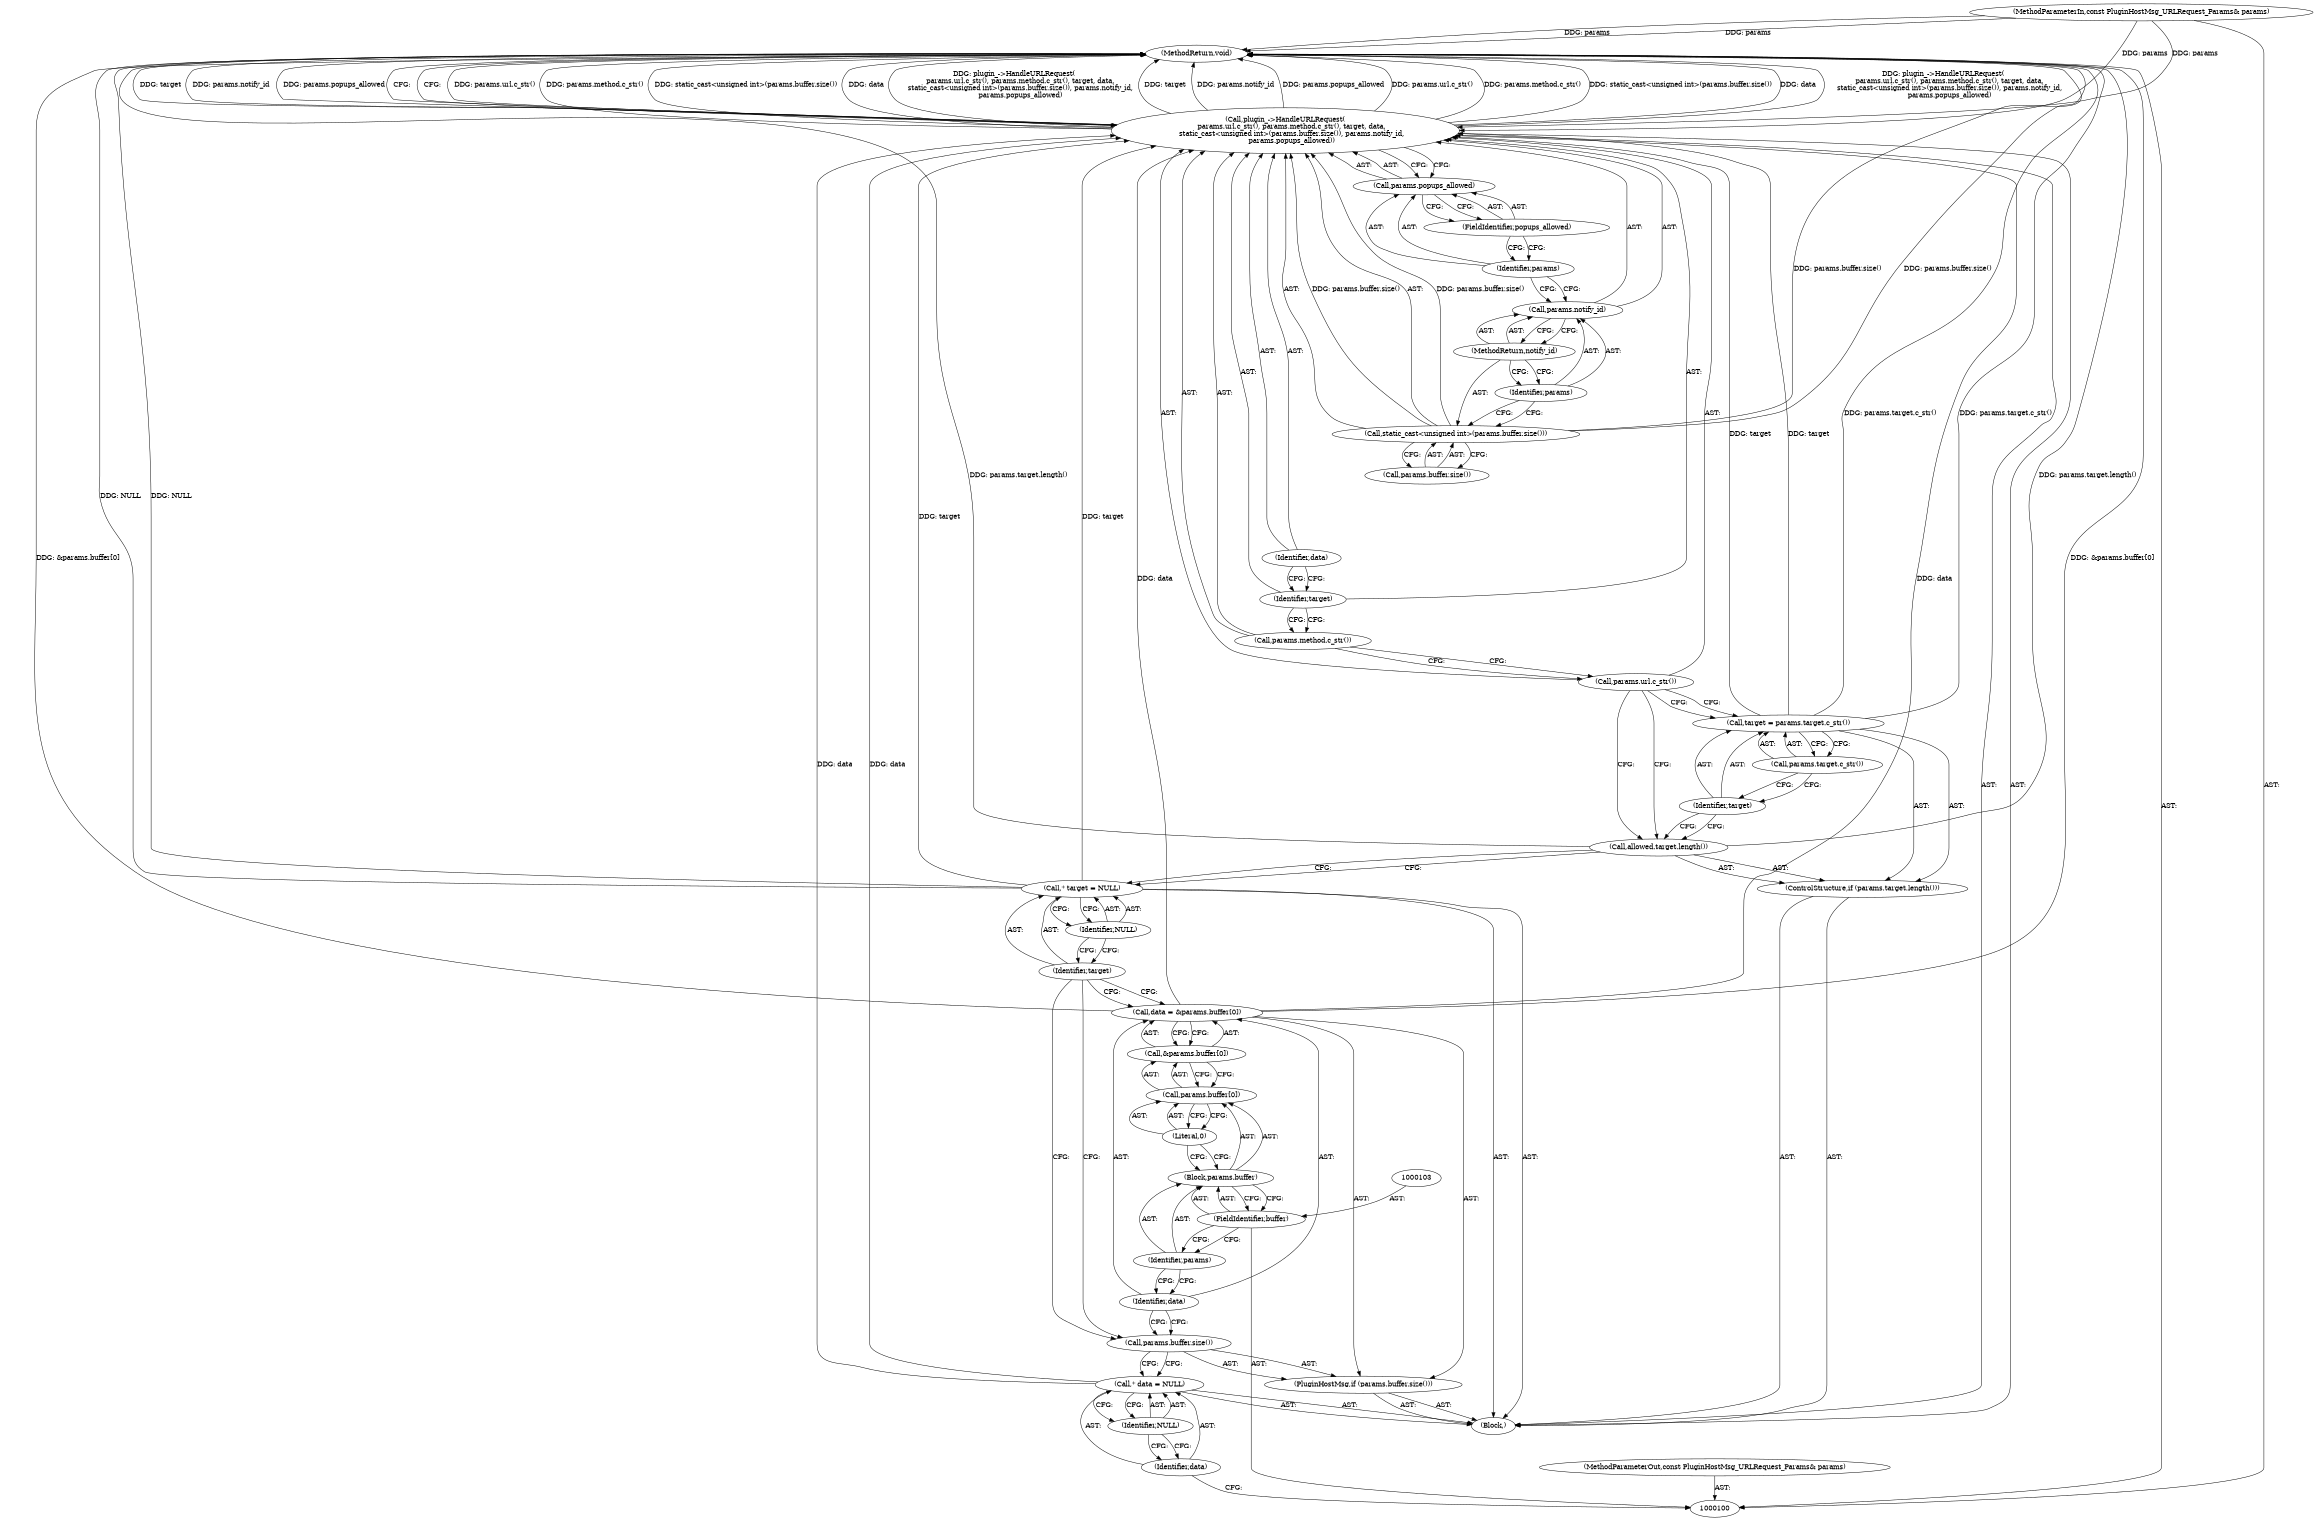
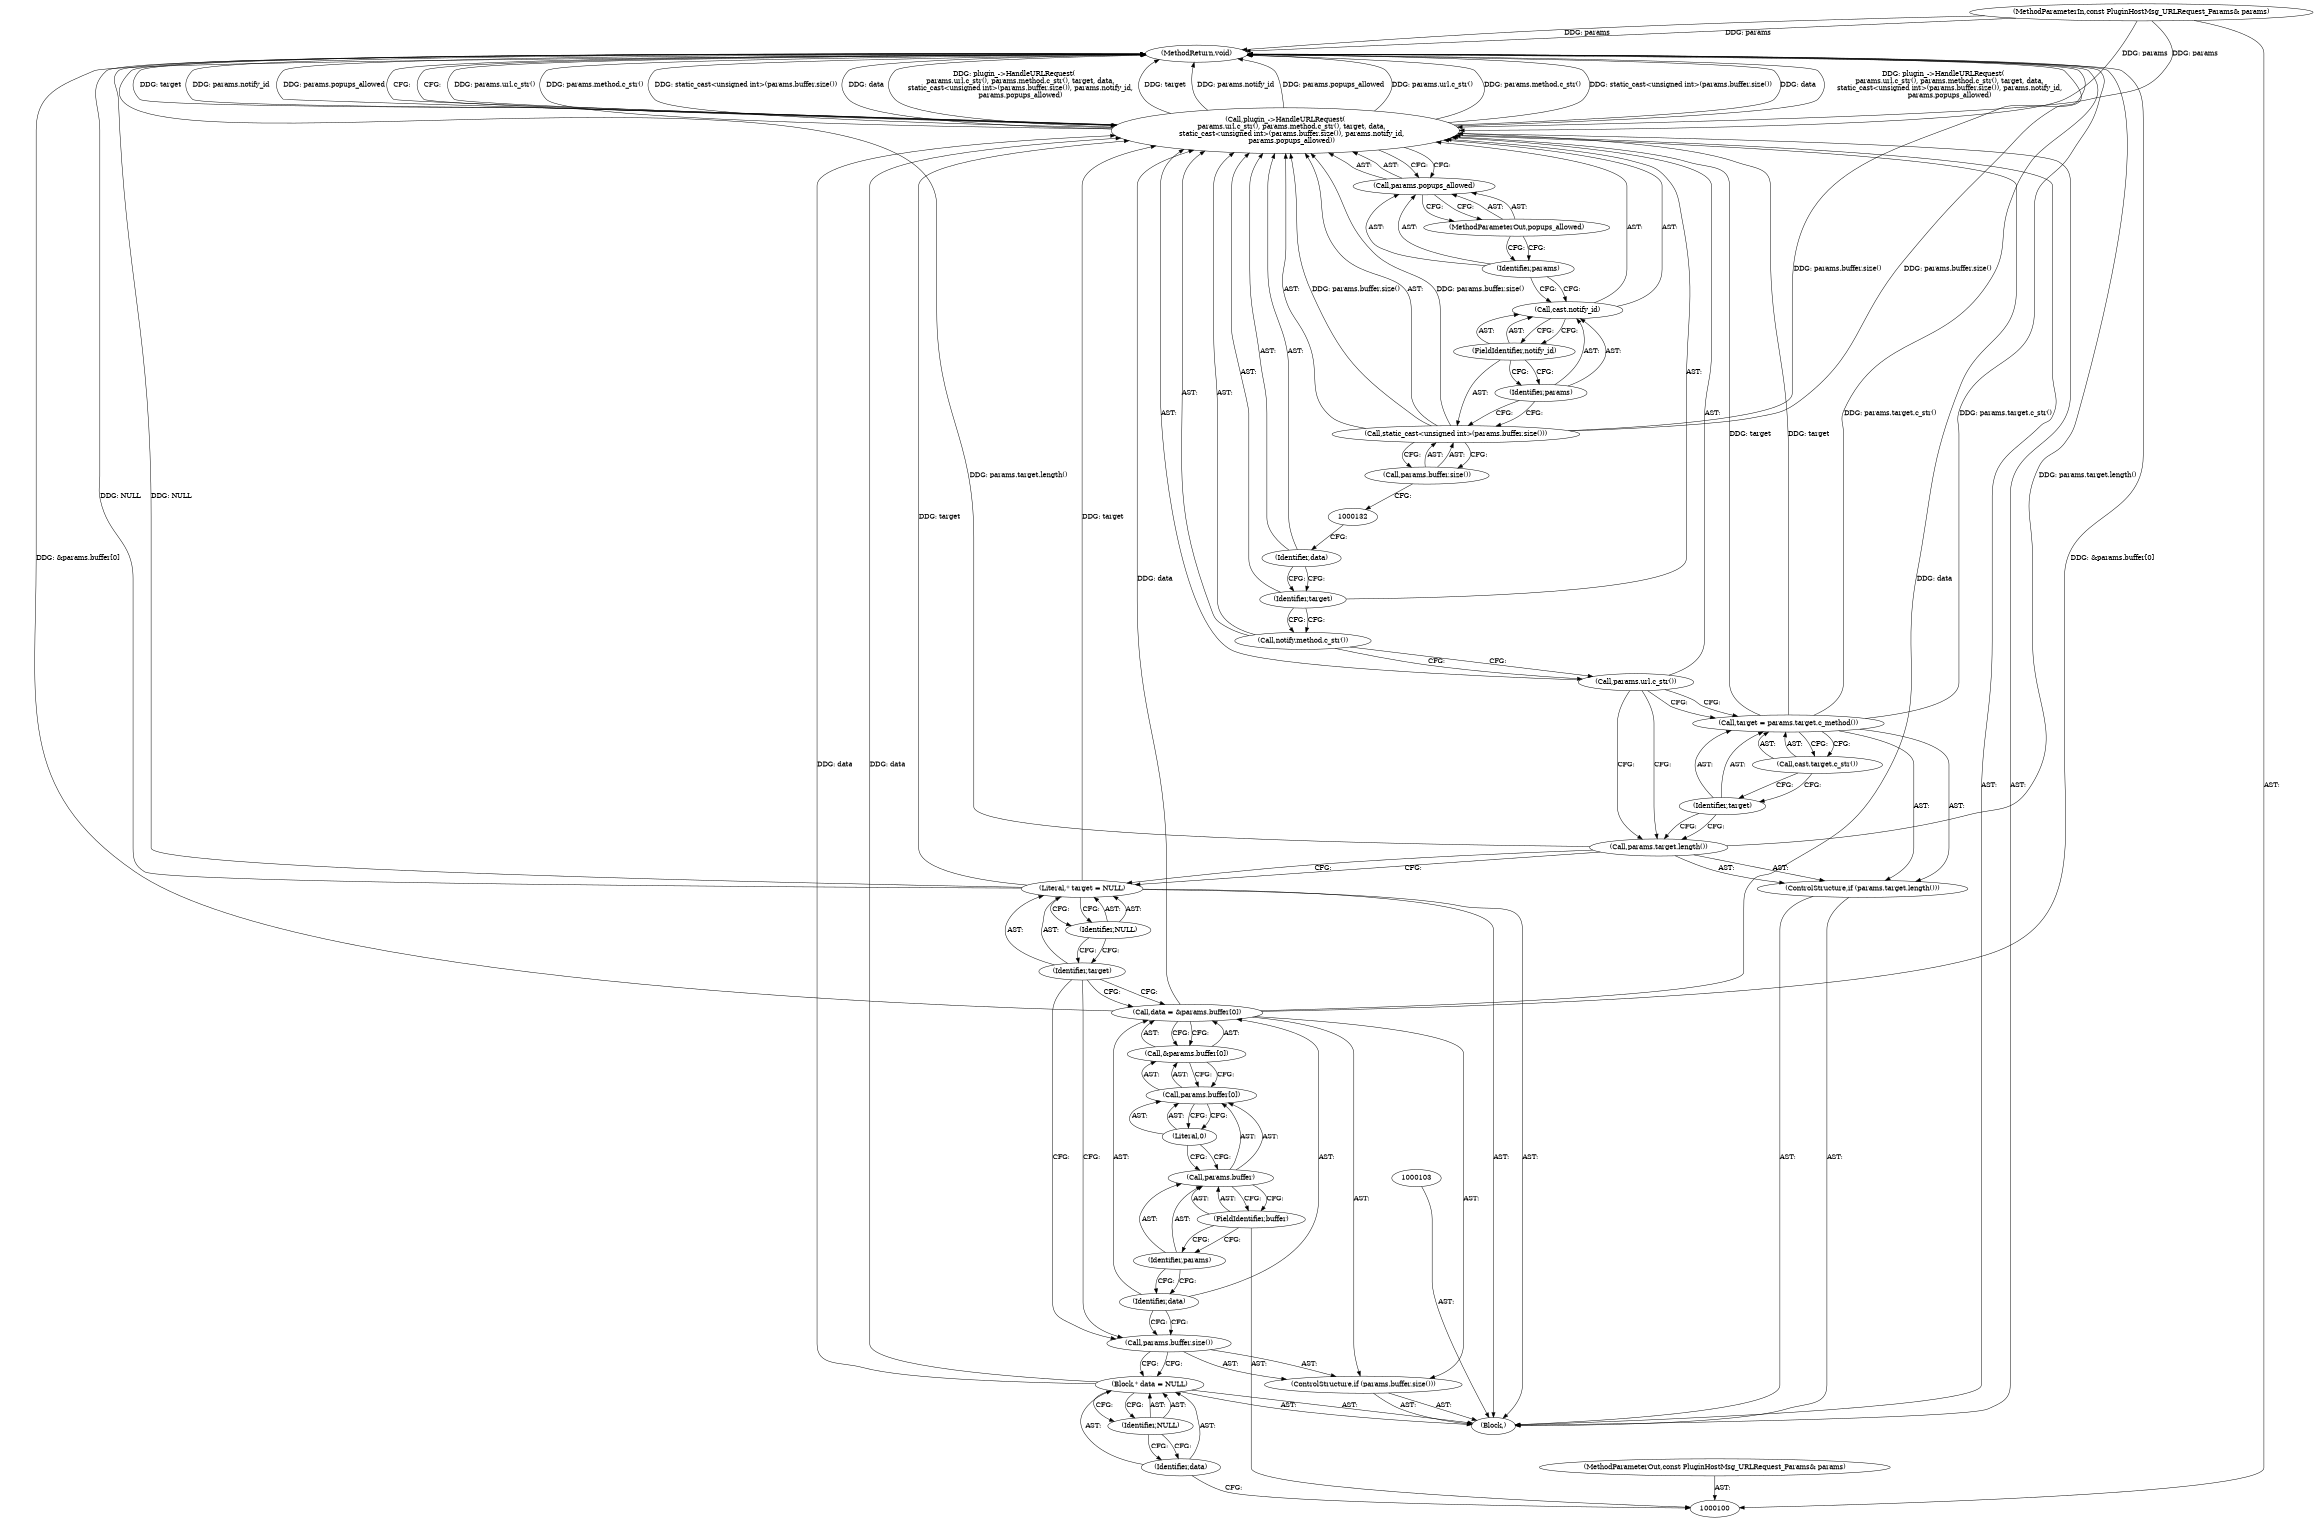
(1517, 228) -> (1517, 228)
(1568, 310) -> (1568, 310)
(1514, 352) -> (1514, 352)
none -> (1353, 517)
(2161, 533) -> none
(1303, 641) -> (1303, 641)
(1788, 724) -> (1788, 724)
(1817, 765) -> (1817, 765)
(1659, 847) -> (1659, 847)
(1082, 889) -> (1082, 889)
(1221, 1178) -> (1221, 1178)
(1358, 1207) -> (1437, 1304)
(1150, 1385) -> (1150, 1385)
(1363, 1385) -> (1363, 1385)
